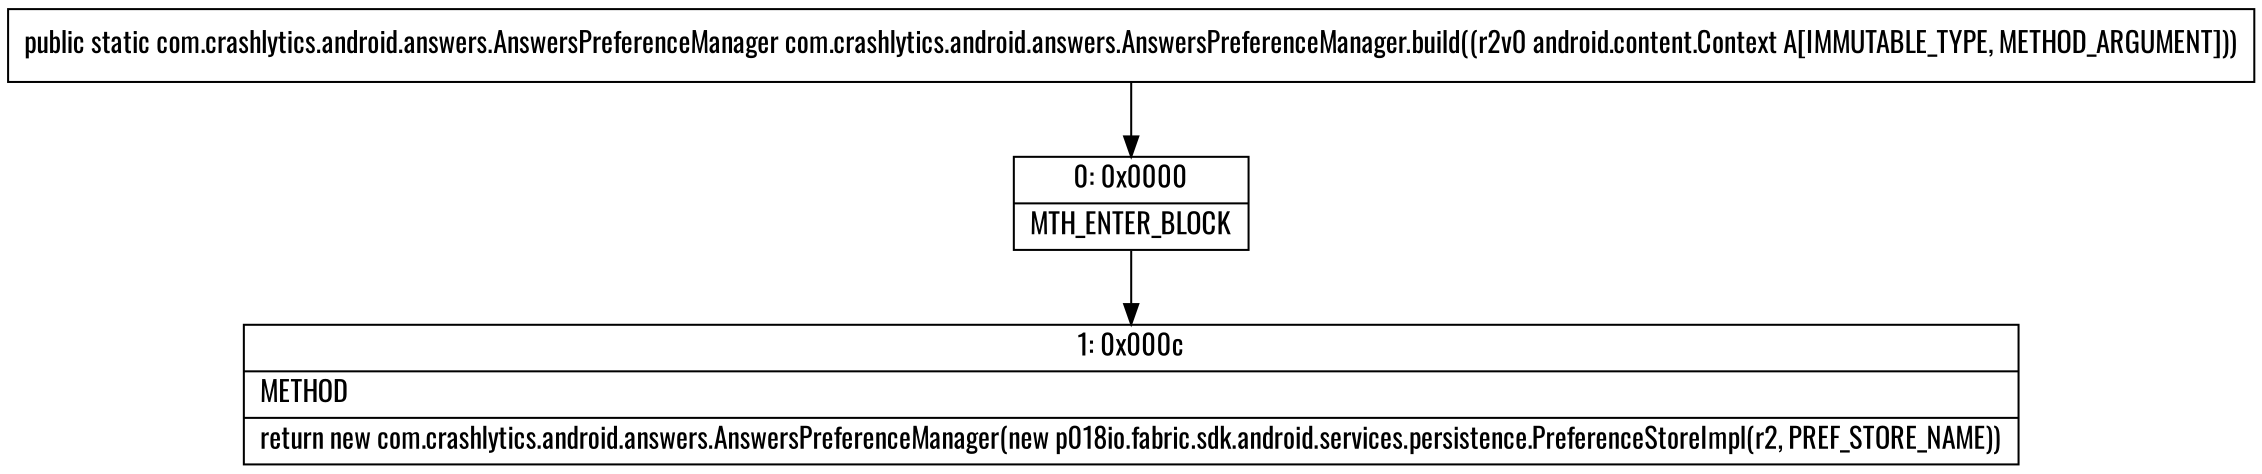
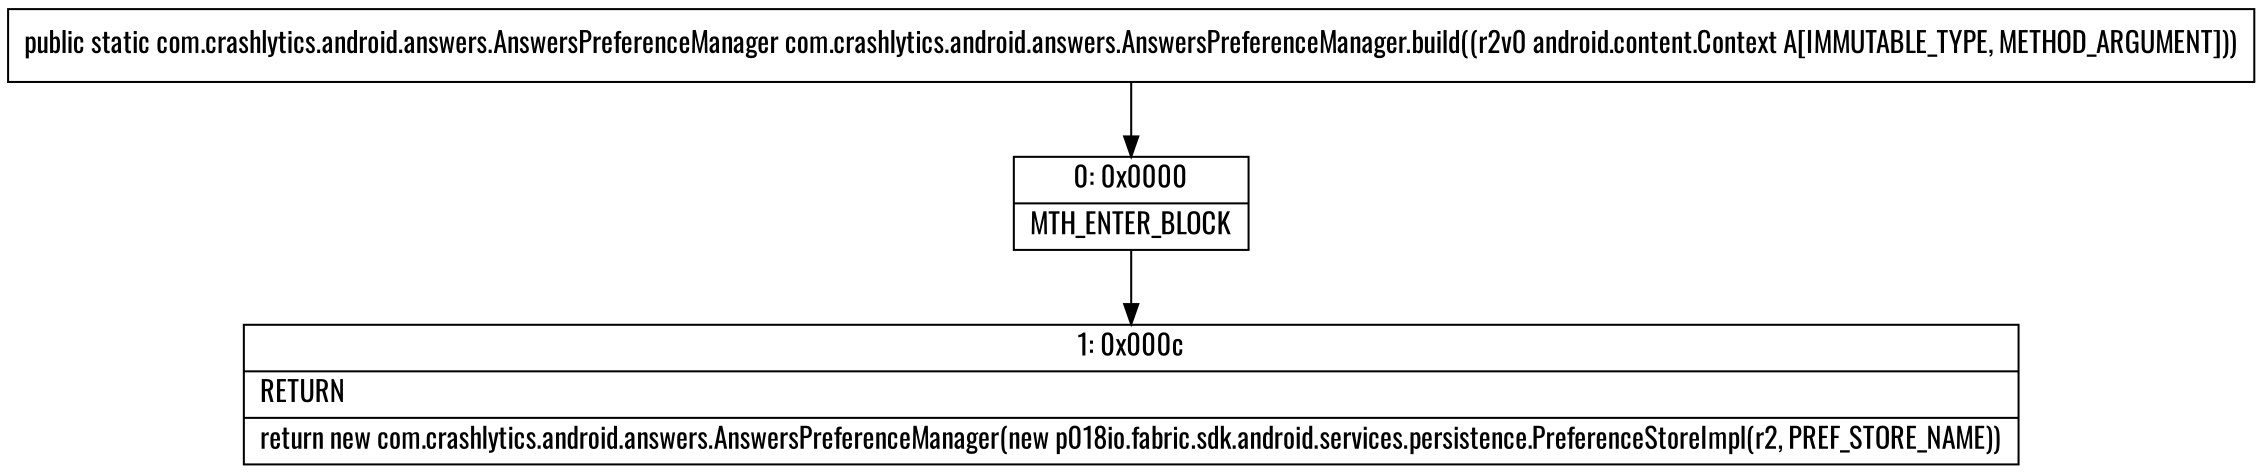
(305, 394) -> (304, 394)
